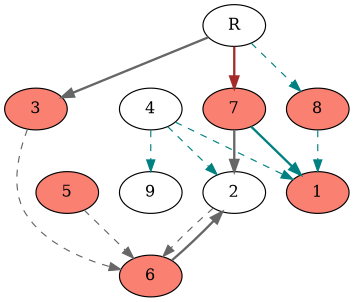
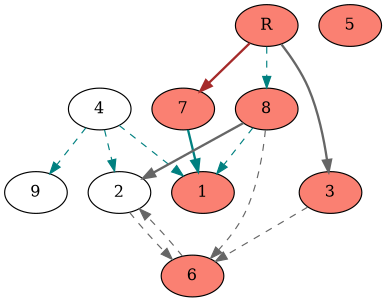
(234, 26) -> (267, 26)
(234, 143) -> (201, 147)
(105, 230) -> (252, 194)
(193, 241) -> (166, 236)
